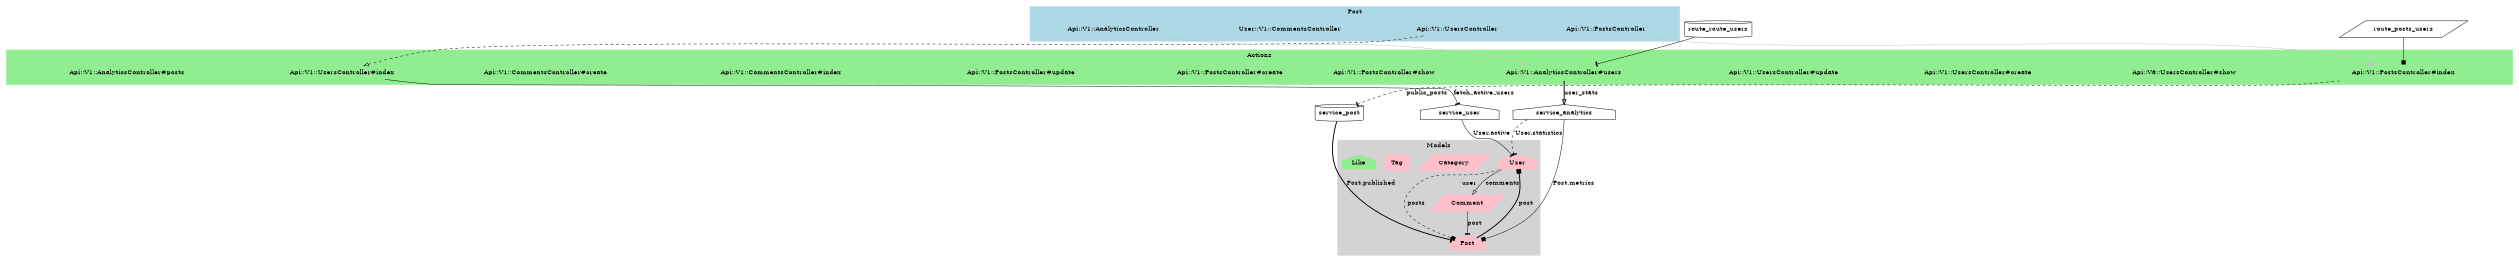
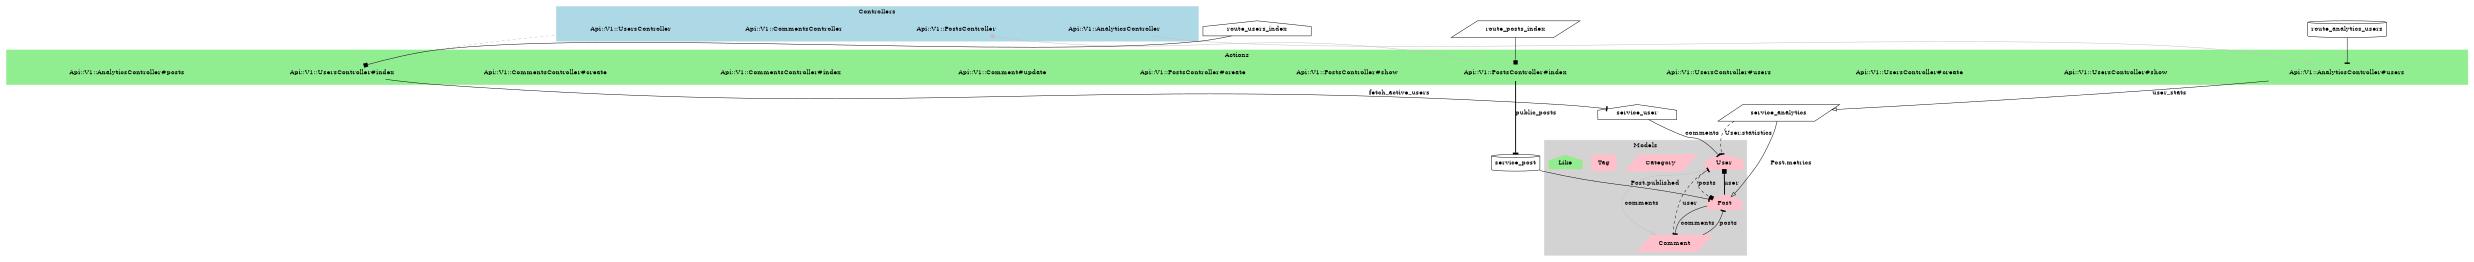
(1355, 12) -> (877, 12)
none -> (1257, 29)
(1290, 29) -> (794, 29)
(1718, 29) -> (2347, 29)
(2404, 29) -> (1516, 29)
(895, 44) -> (474, 44)
(2005, 44) -> (1204, 45)
(1021, 73) -> (1003, 73)
(1784, 73) -> (1719, 73)
(2184, 73) -> (2116, 73)
(1848, 85) -> (1516, 116)
(1564, 90) -> (2053, 97)
(1564, 113) -> (1779, 113)
(1492, 133) -> (1702, 133)
(1463, 178) -> (1681, 198)
(1487, 178) -> (1637, 182)
(1547, 194) -> (1760, 160)
(1365, 203) -> (1624, 185)
(1526, 203) -> (1732, 183)
none -> (1687, 214)
(1475, 223) -> (1729, 223)
